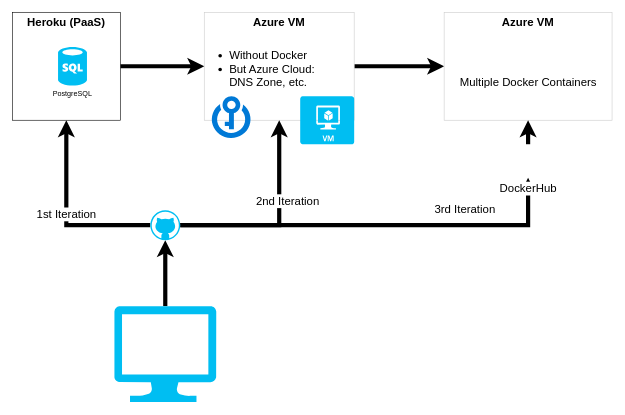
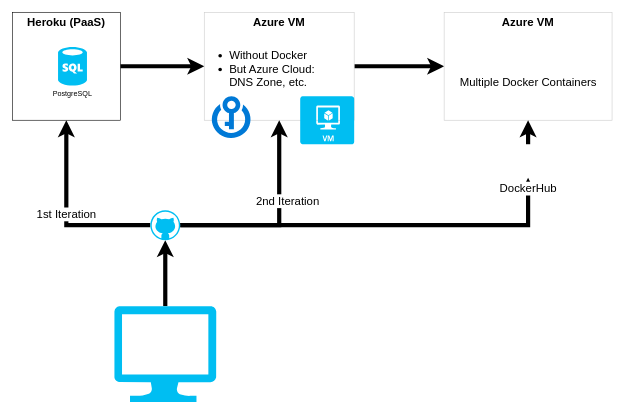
(465, 210) -> none
